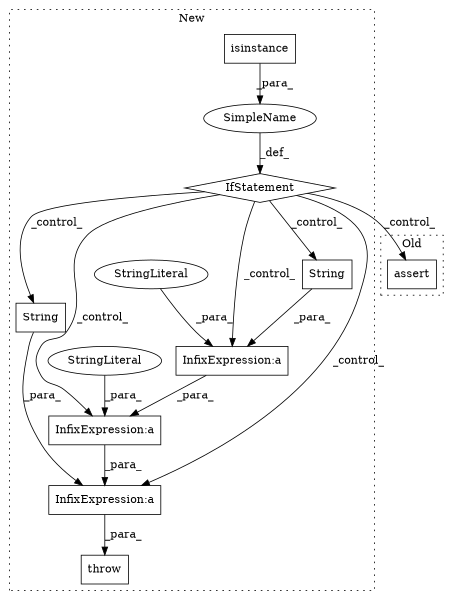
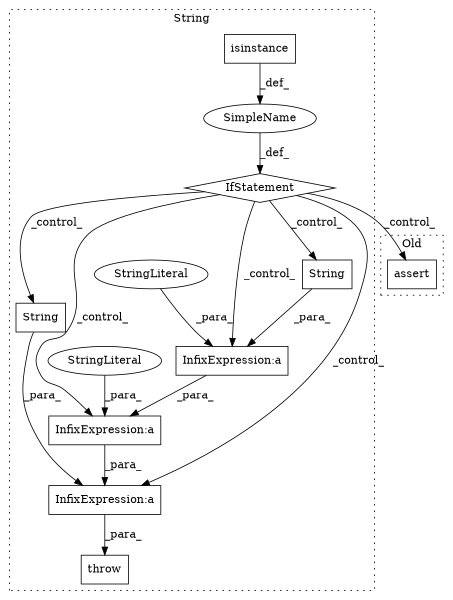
(192, 19) -> (192, 19)
(275, 84) -> (275, 84)
